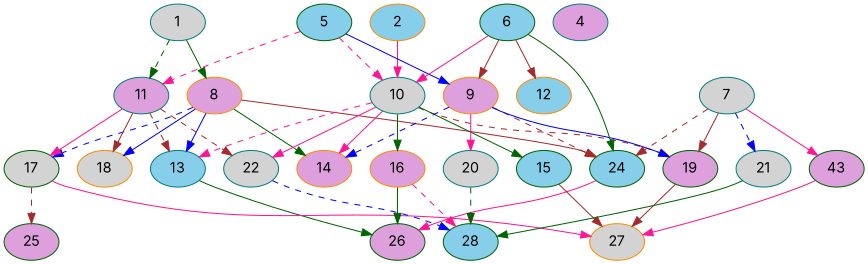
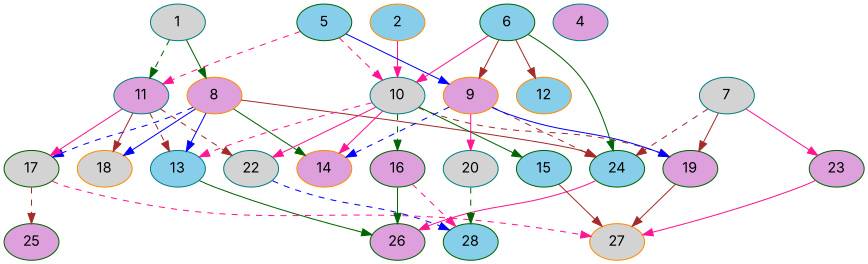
(398, 127) -> (398, 127)
(398, 169) -> (398, 169)
(764, 169) -> none
(837, 169) -> (837, 169)
(329, 215) -> (329, 215)
